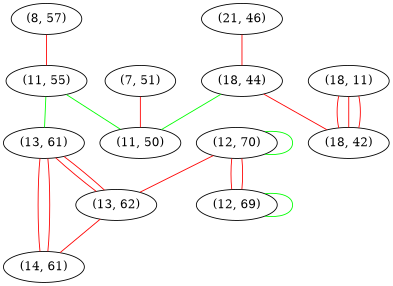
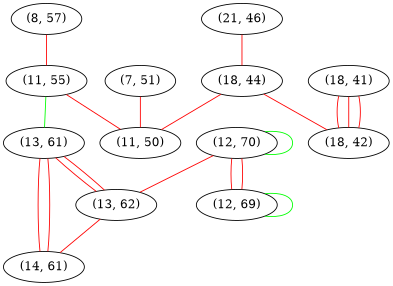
(349, 81) -> (349, 81)
(93, 112) -> (93, 112)
(191, 112) -> (191, 112)
